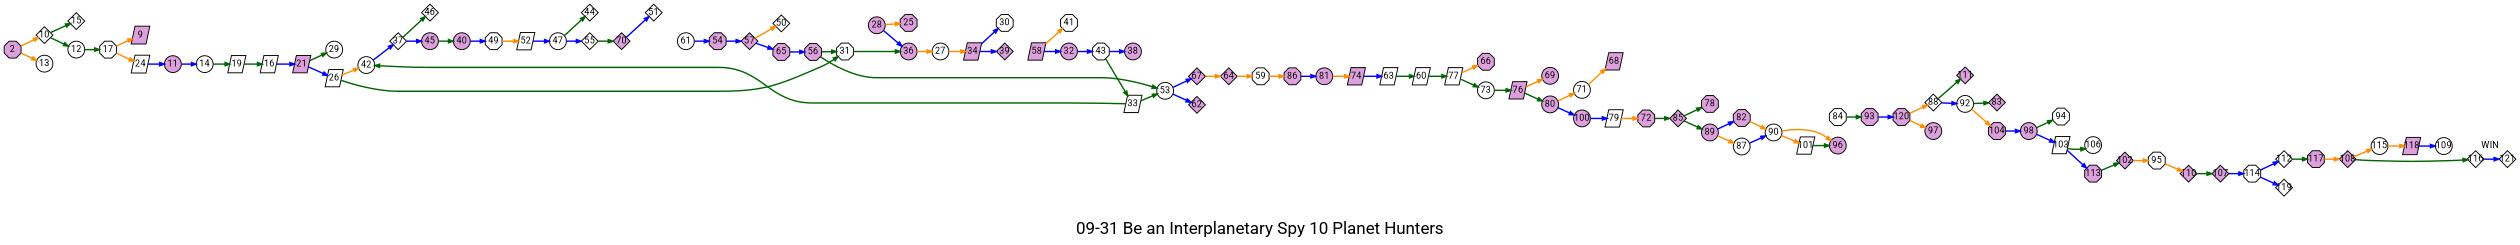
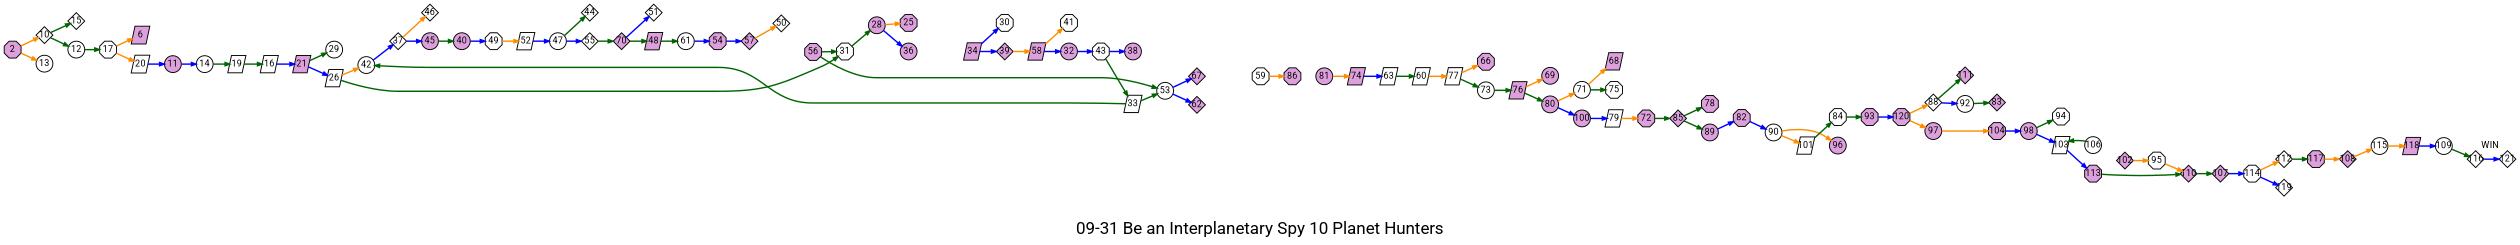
(412, 29) -> (412, 29)
(141, 35) -> (141, 35)
none -> (654, 41)
(874, 51) -> (859, 40)
(940, 51) -> none
none -> (1019, 51)
(781, 52) -> none
(141, 64) -> (141, 64)
(1229, 76) -> none
(1306, 76) -> none
(1435, 76) -> (1435, 76)
none -> (1614, 90)
(1979, 116) -> (1963, 131)
(1756, 124) -> (1756, 124)
(1819, 146) -> (1822, 131)
(1742, 147) -> none
(2074, 149) -> (2079, 141)
(2409, 161) -> (2458, 152)
(2267, 167) -> (2267, 167)
(2108, 168) -> (2139, 176)
